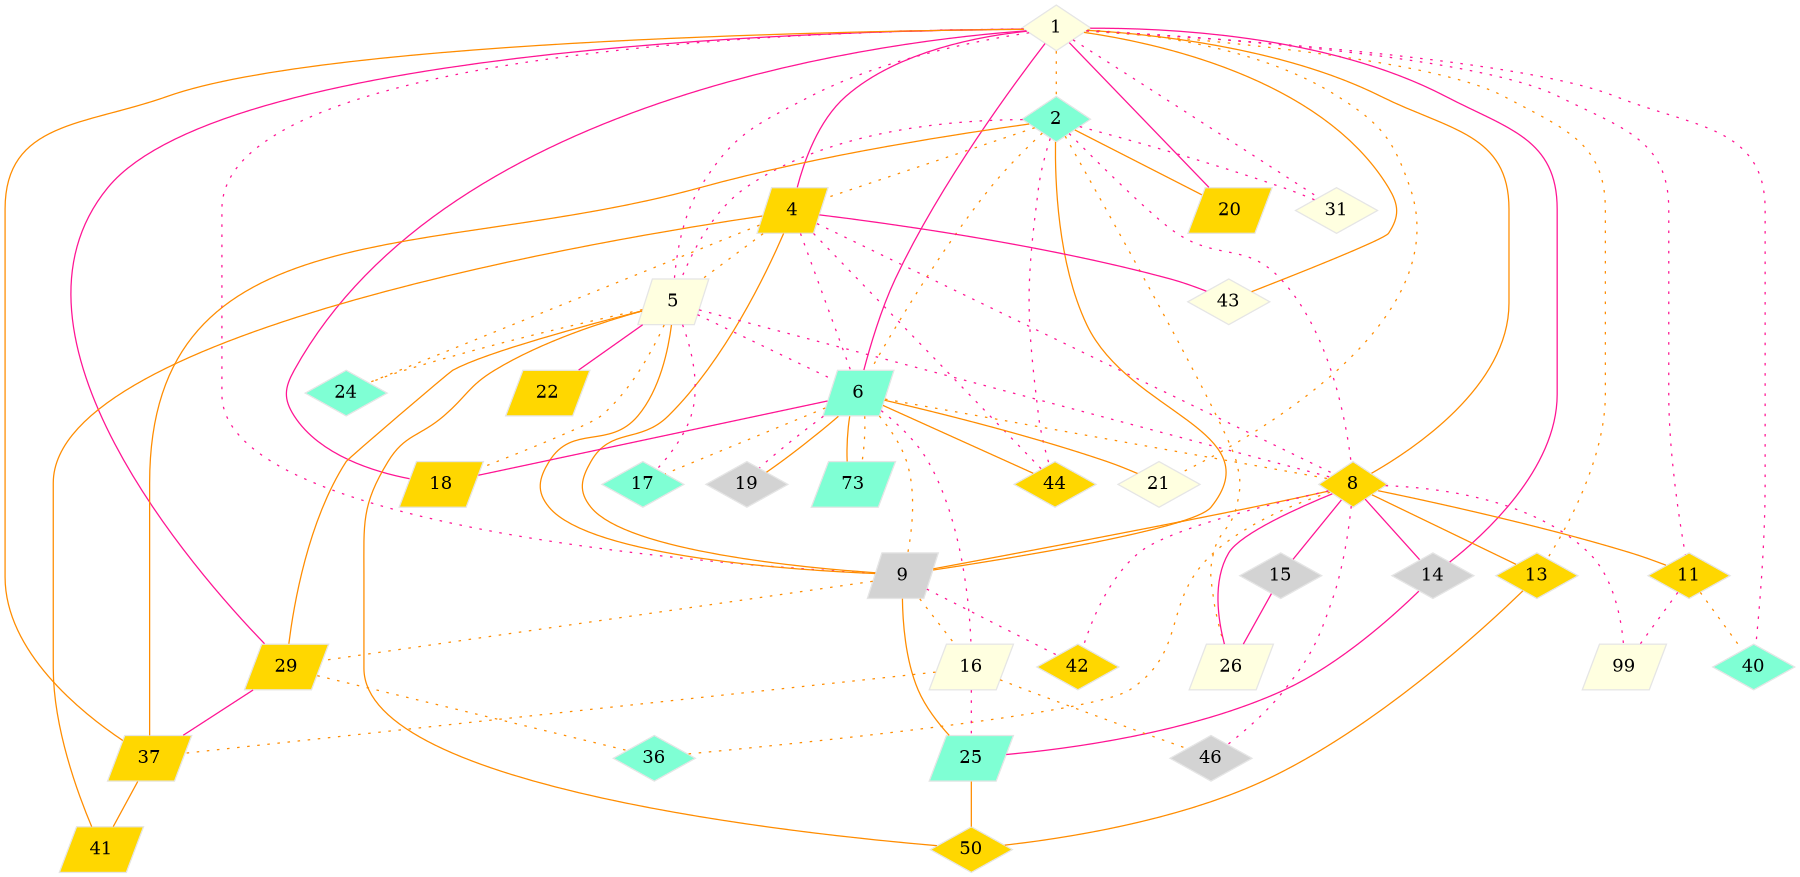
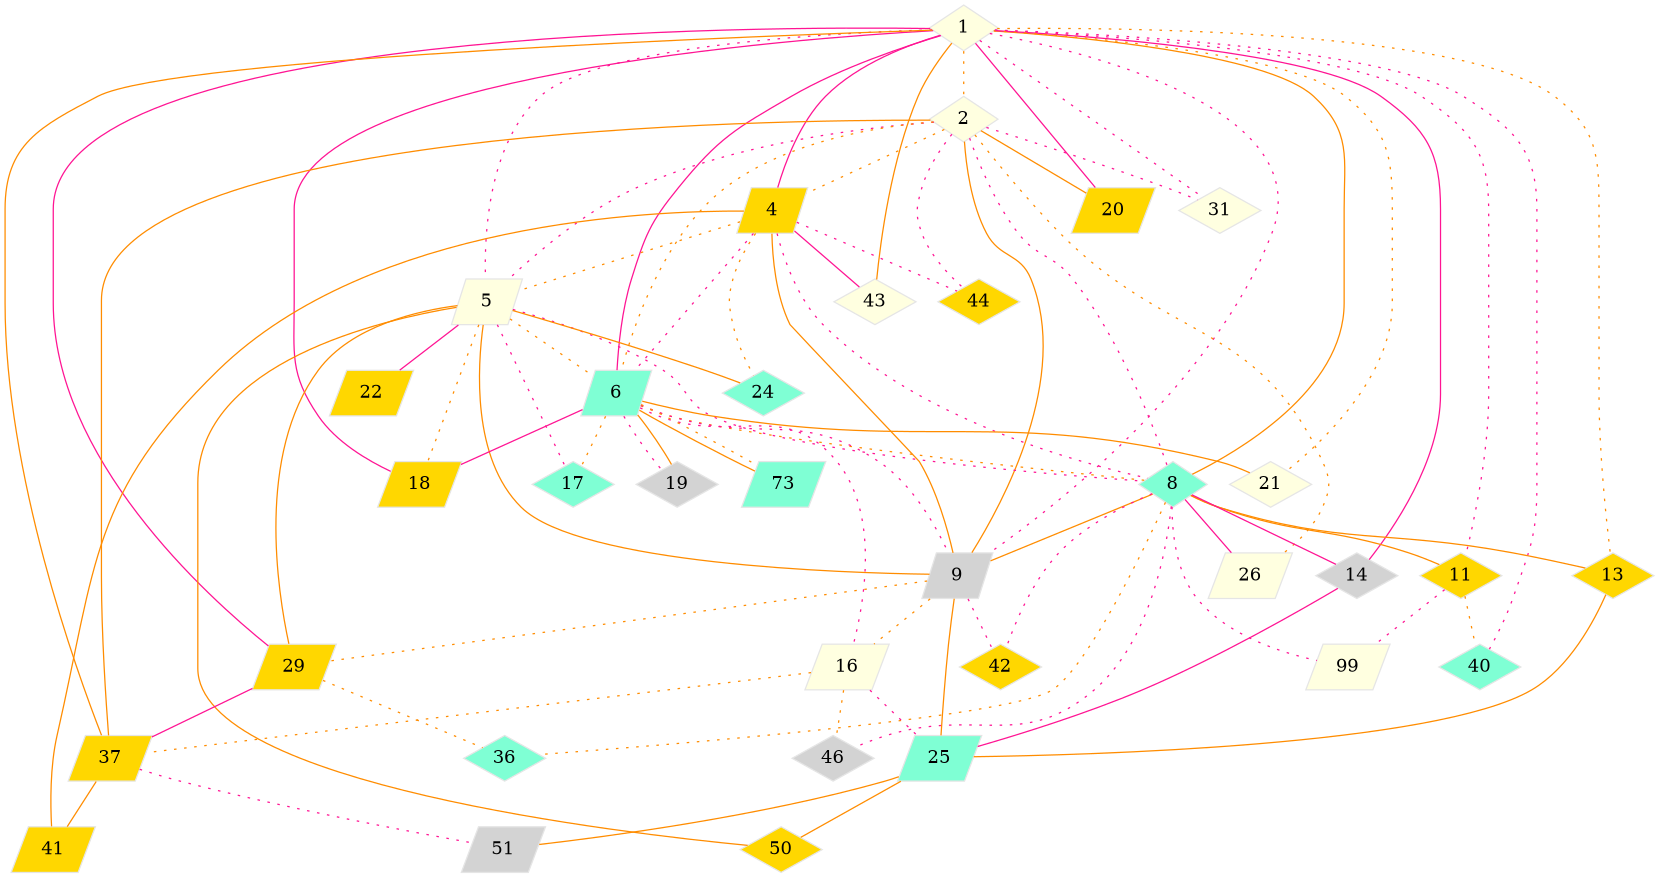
(1056, 119) -> (964, 119)
(498, 344) -> (661, 356)
(766, 347) -> (552, 348)
(958, 439) -> none
(911, 480) -> (884, 466)
(1353, 484) -> (1173, 484)
(1281, 576) -> none
(1288, 768) -> (1317, 738)
none -> (503, 850)
